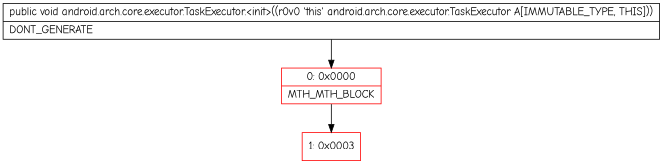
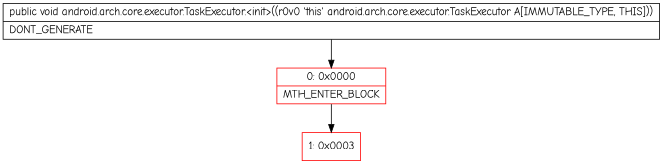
(331, 94) -> (331, 94)
